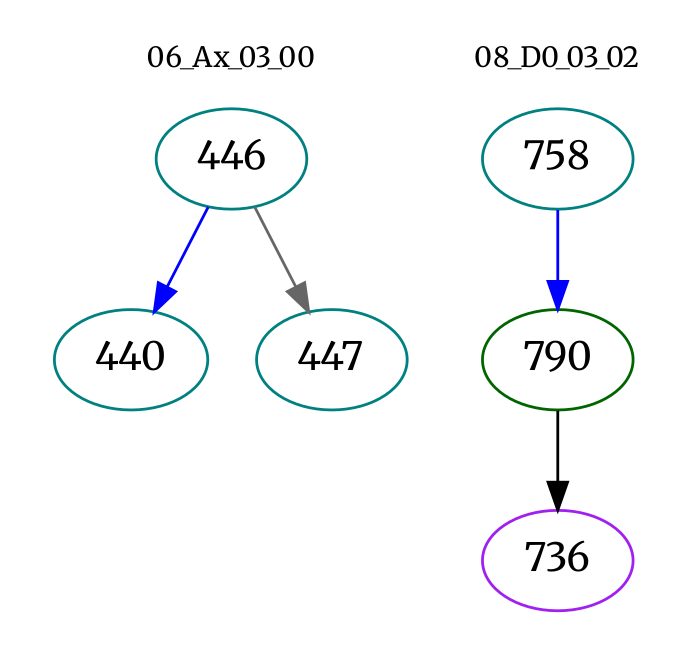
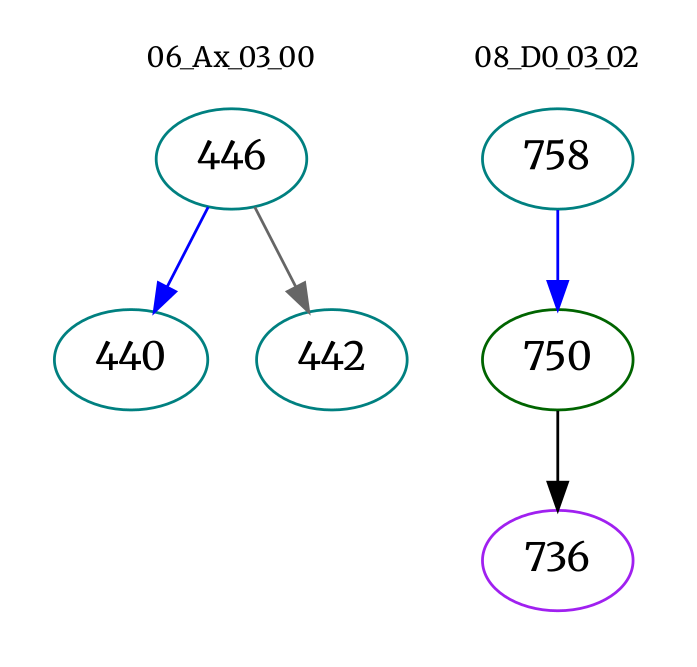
(332, 360) -> (332, 360)
(558, 360) -> (558, 360)
